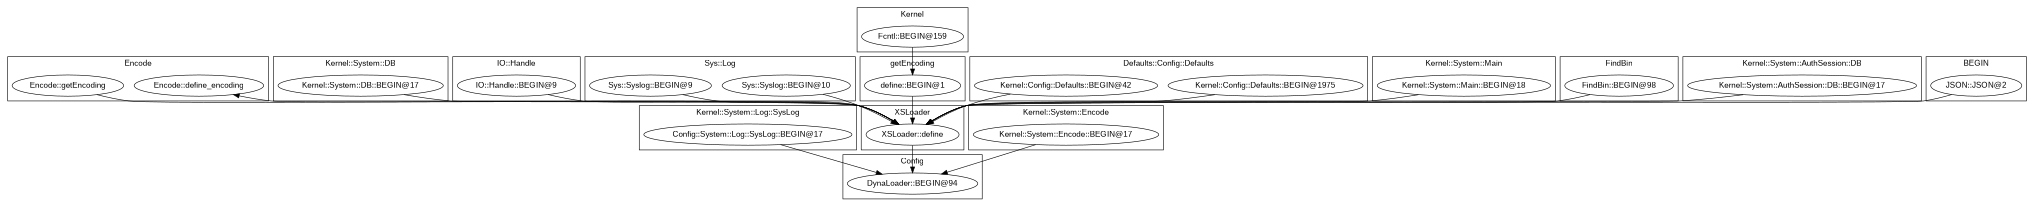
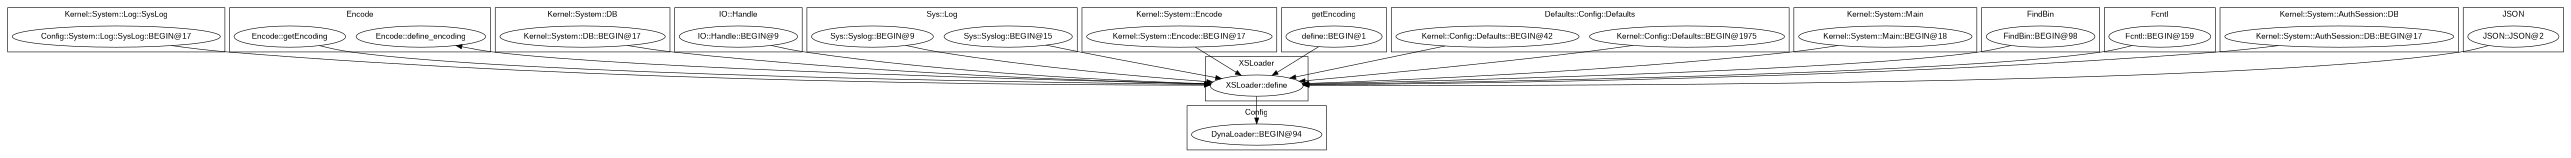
(913, 14) -> (2160, 14)
(913, 60) -> (1721, 75)
(1976, 63) -> (2513, 14)
(786, 86) -> (1008, 37)
(991, 158) -> (1217, 60)
(829, 159) -> (687, 77)
